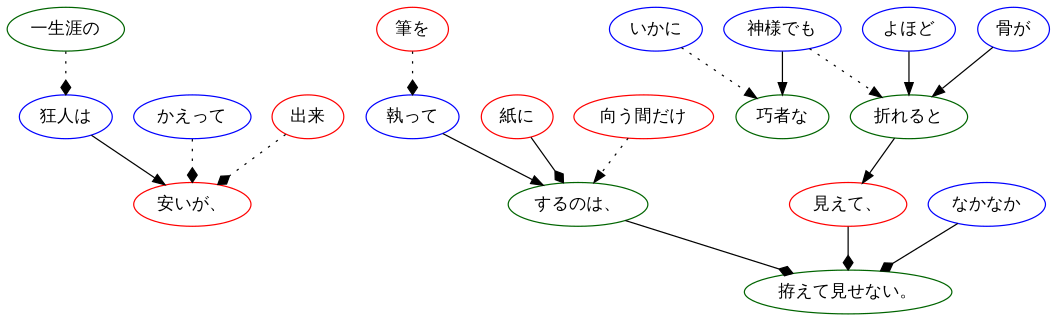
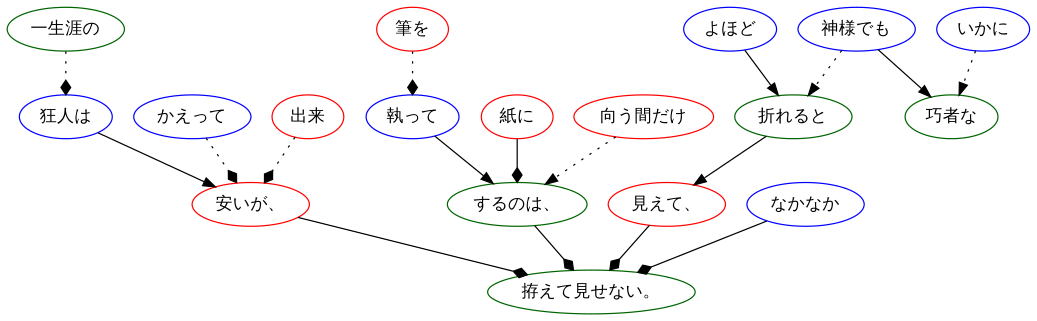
(1014, 29) -> none
none -> (405, 244)
